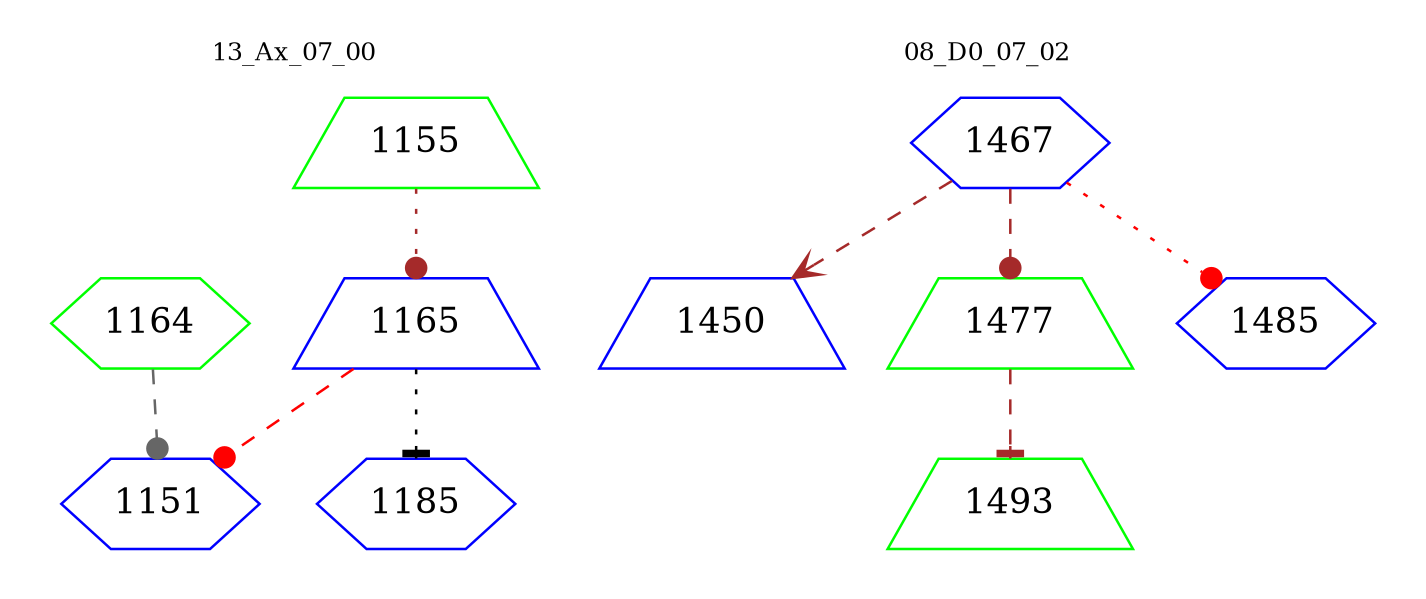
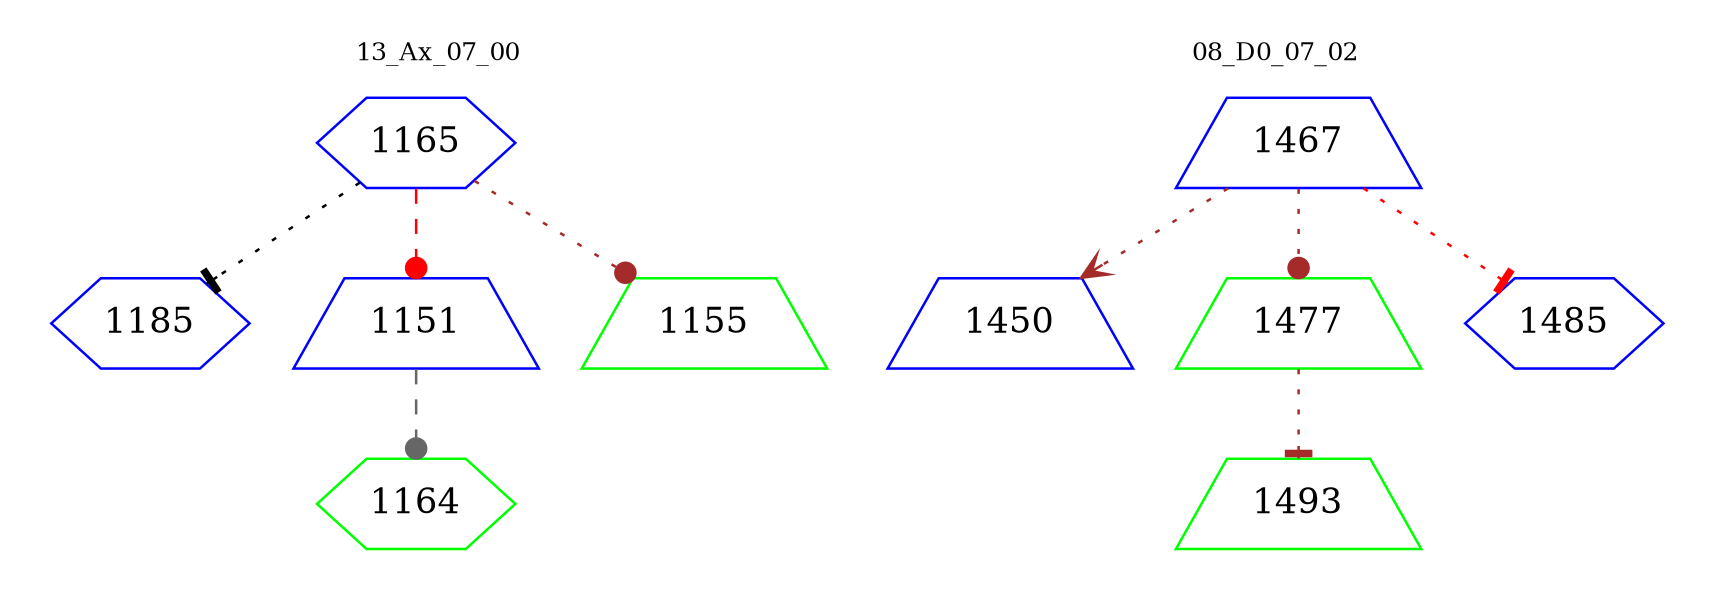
(1010, 143) -> (1299, 143)
(416, 223) -> (545, 224)
(883, 223) -> (1165, 226)
(1010, 223) -> (1299, 223)
(1134, 227) -> (1430, 232)
(416, 323) -> (416, 143)
(155, 404) -> (416, 404)
(1010, 408) -> (1299, 408)
(160, 504) -> (416, 323)
